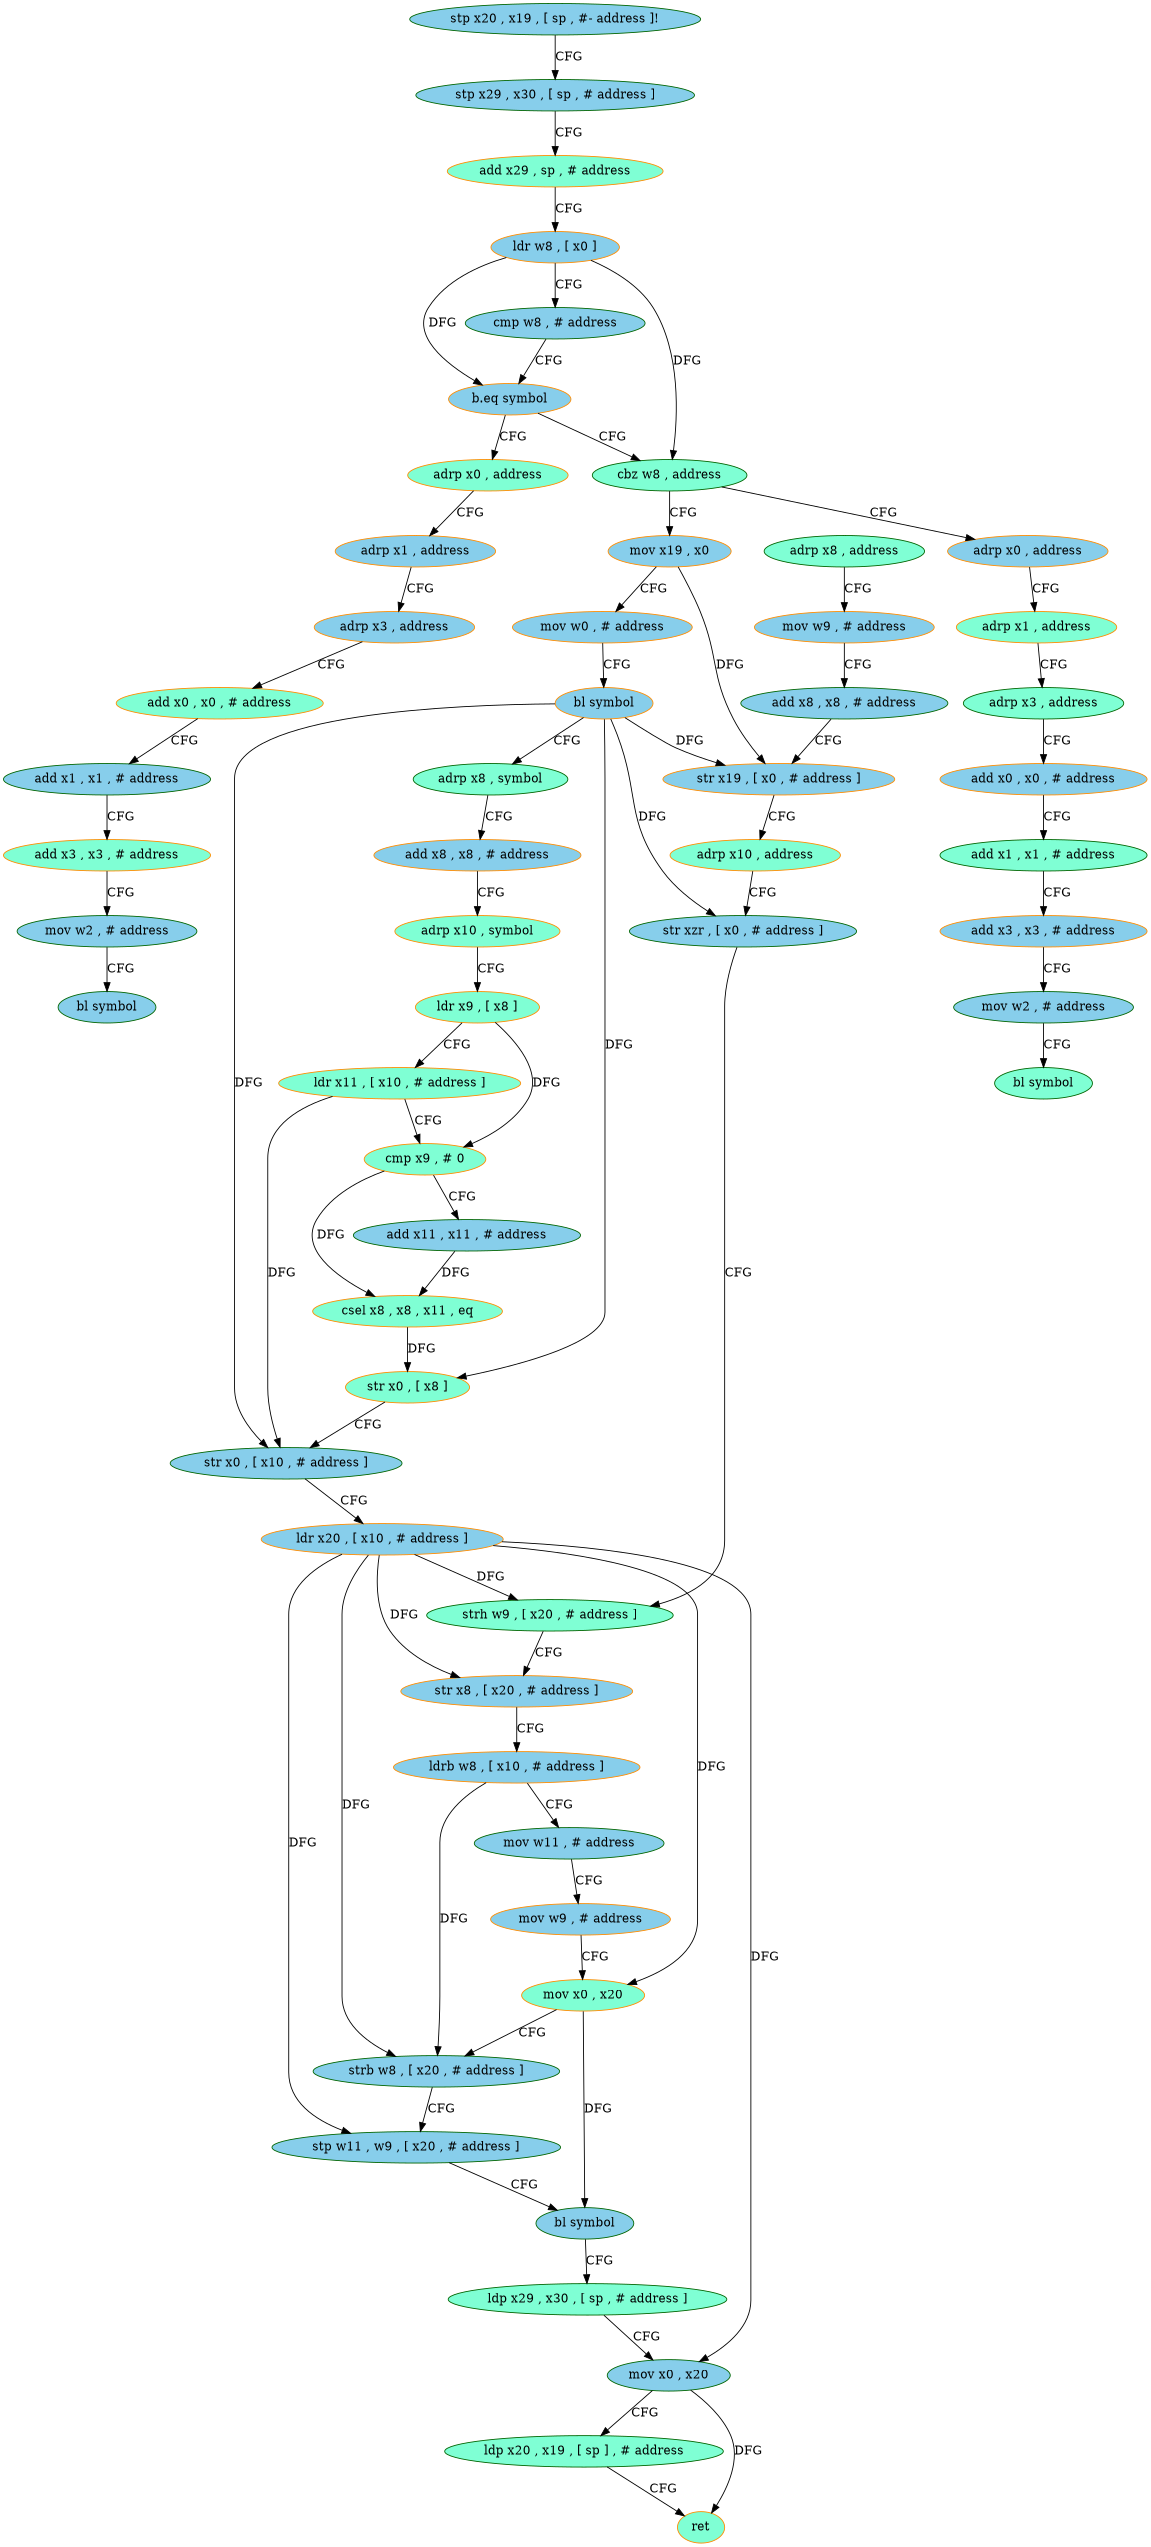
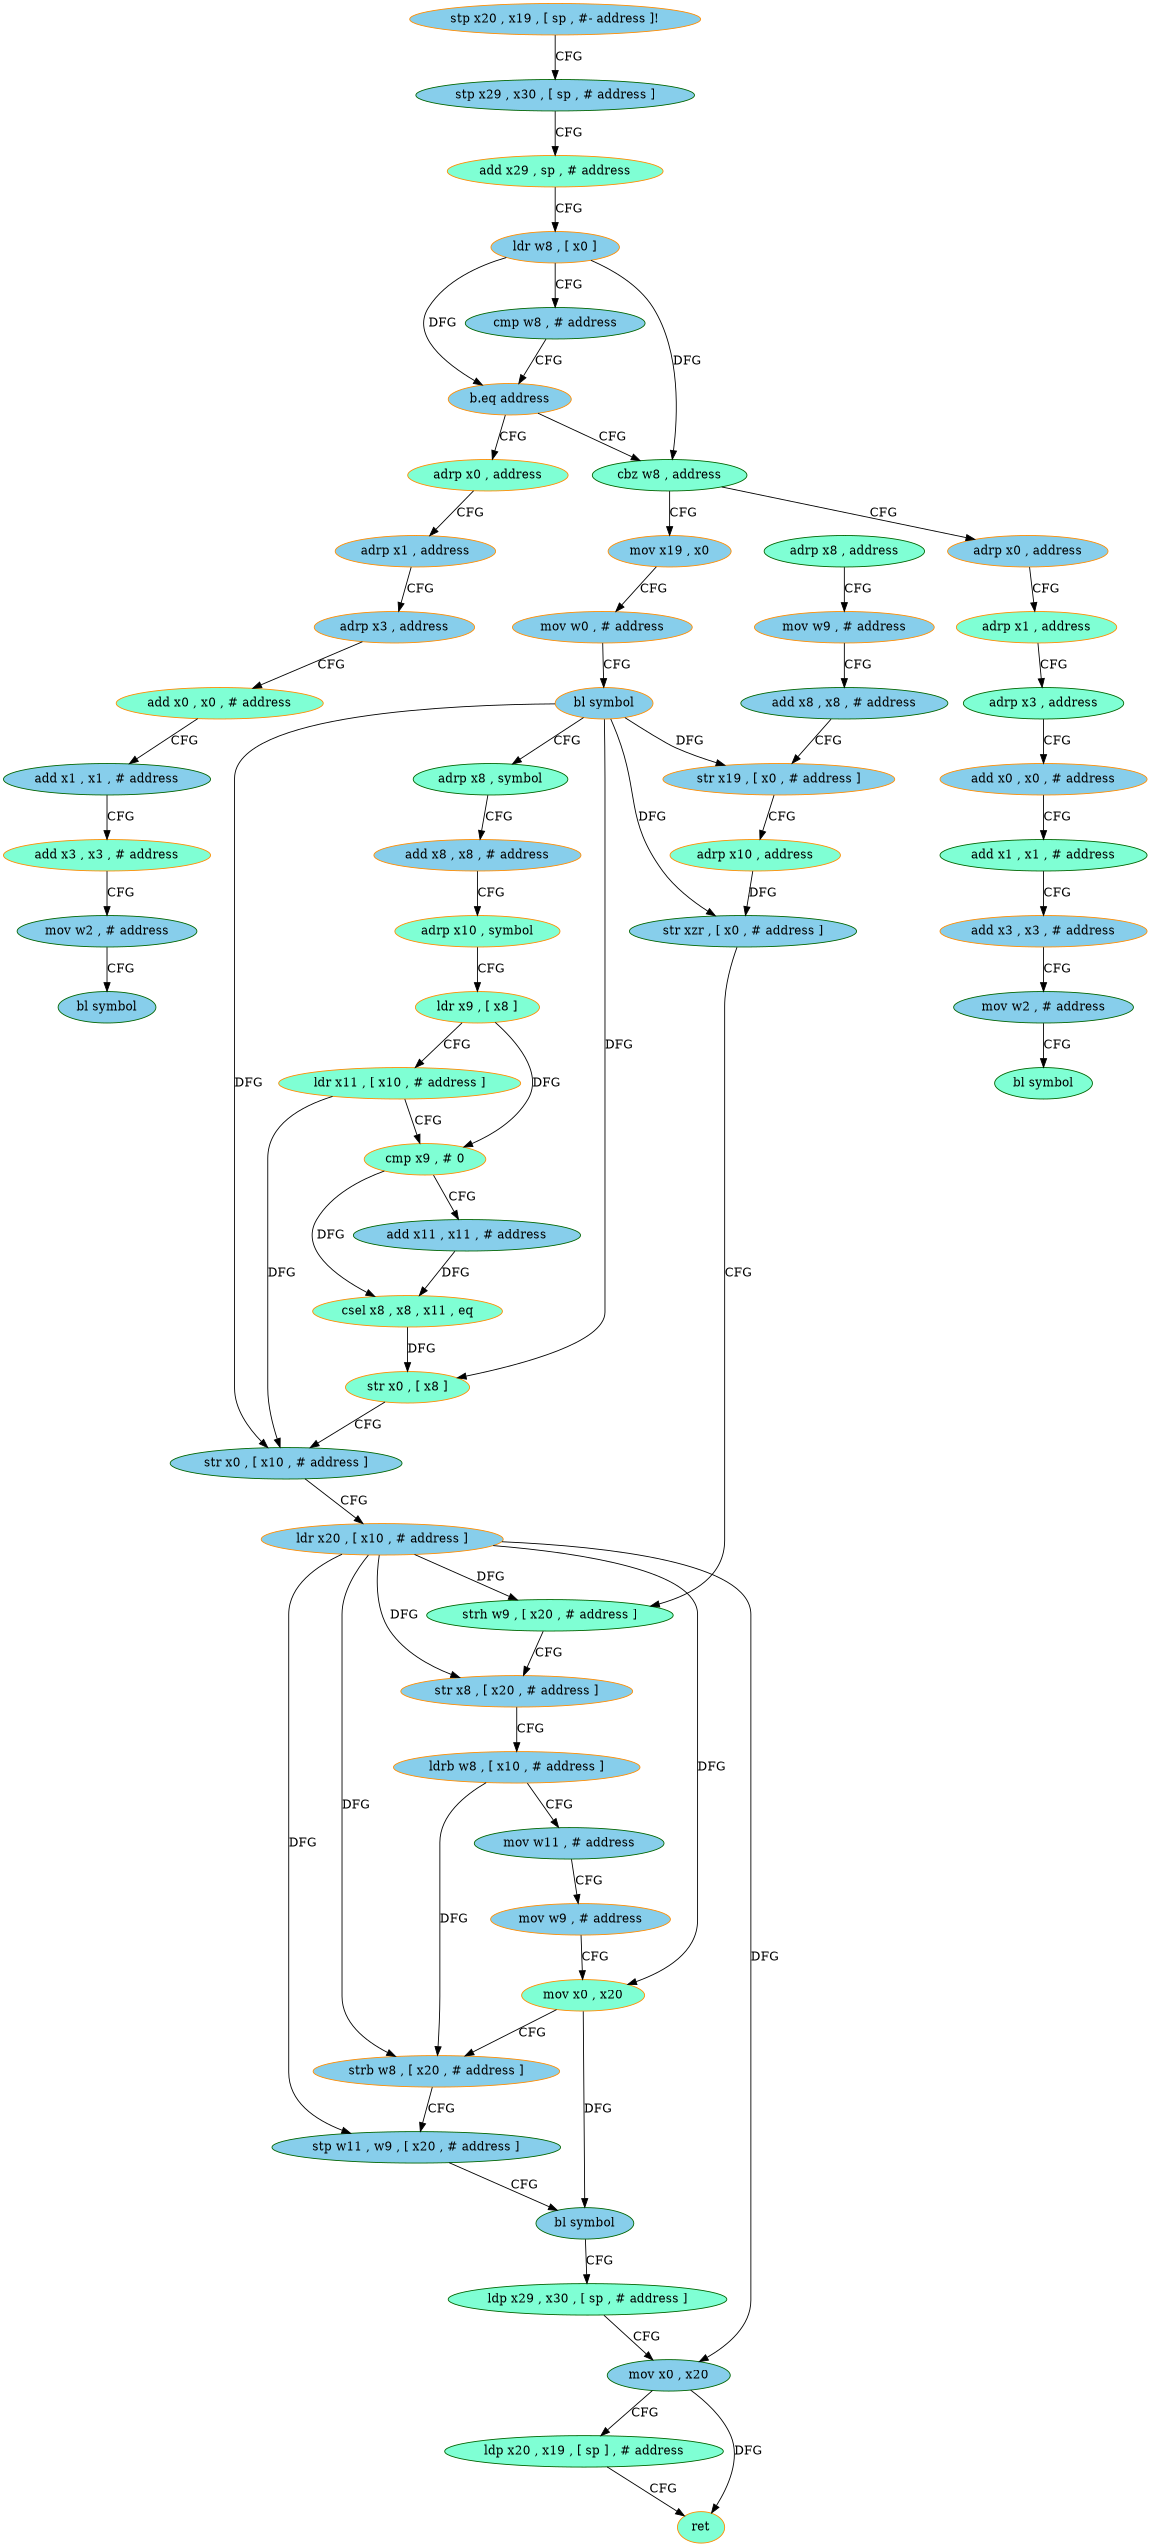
(555, 19) -> (555, 19)
(510, 399) -> (510, 399)
(715, 664) -> none
(763, 893) -> (763, 893)
(436, 2071) -> (436, 2071)
